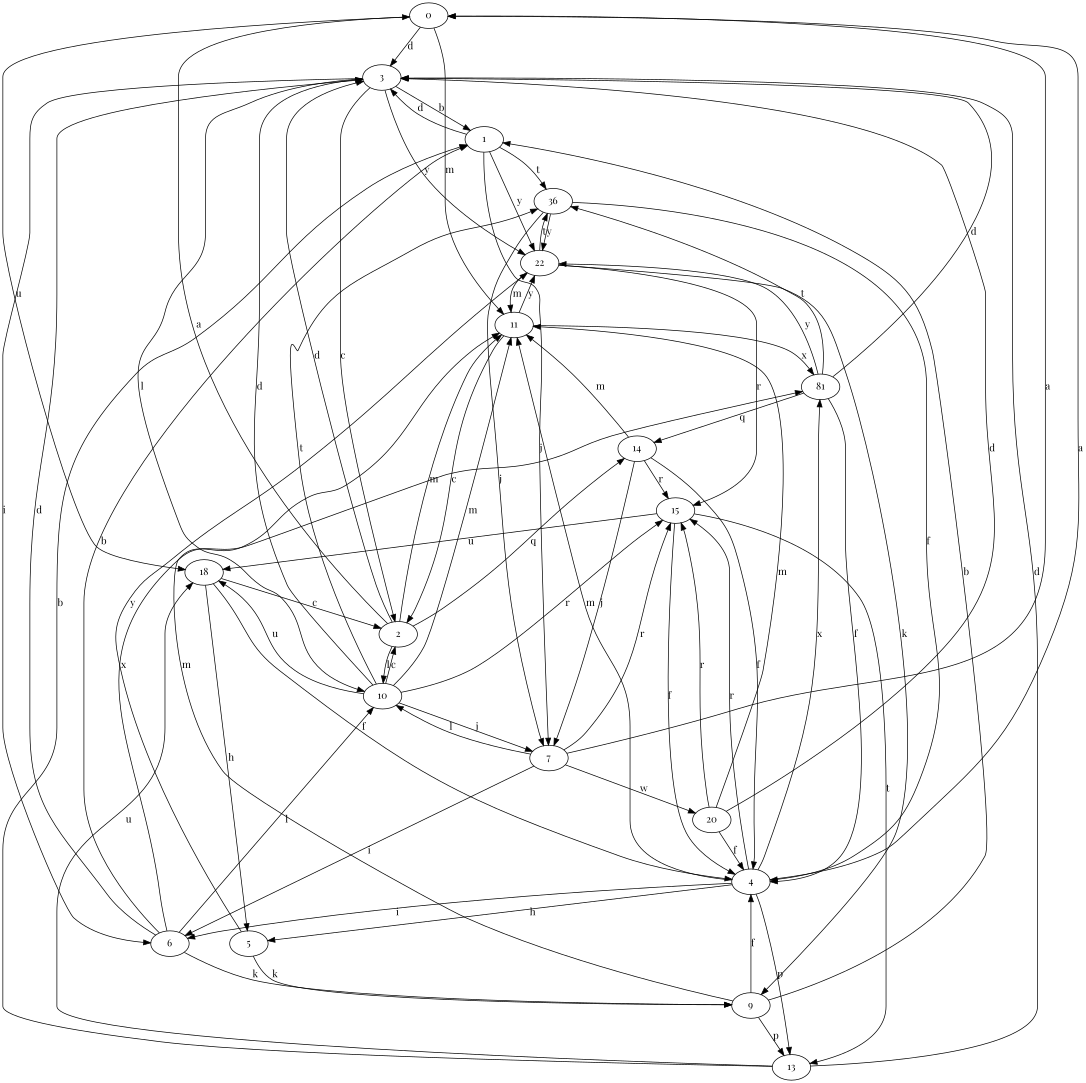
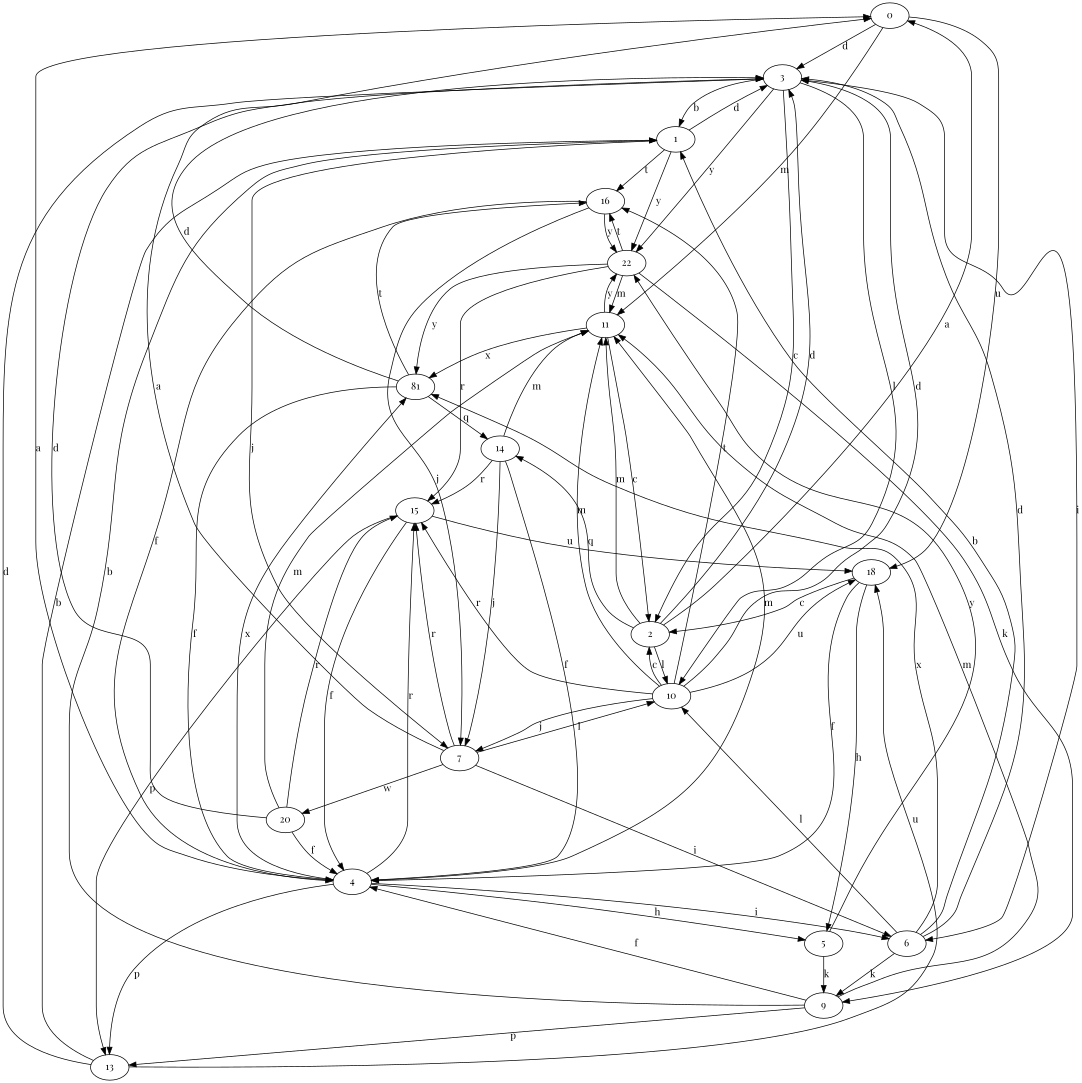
(553, 201) -> (605, 201)
(703, 273) -> (484, 276)
(888, 789) -> (153, 789)
